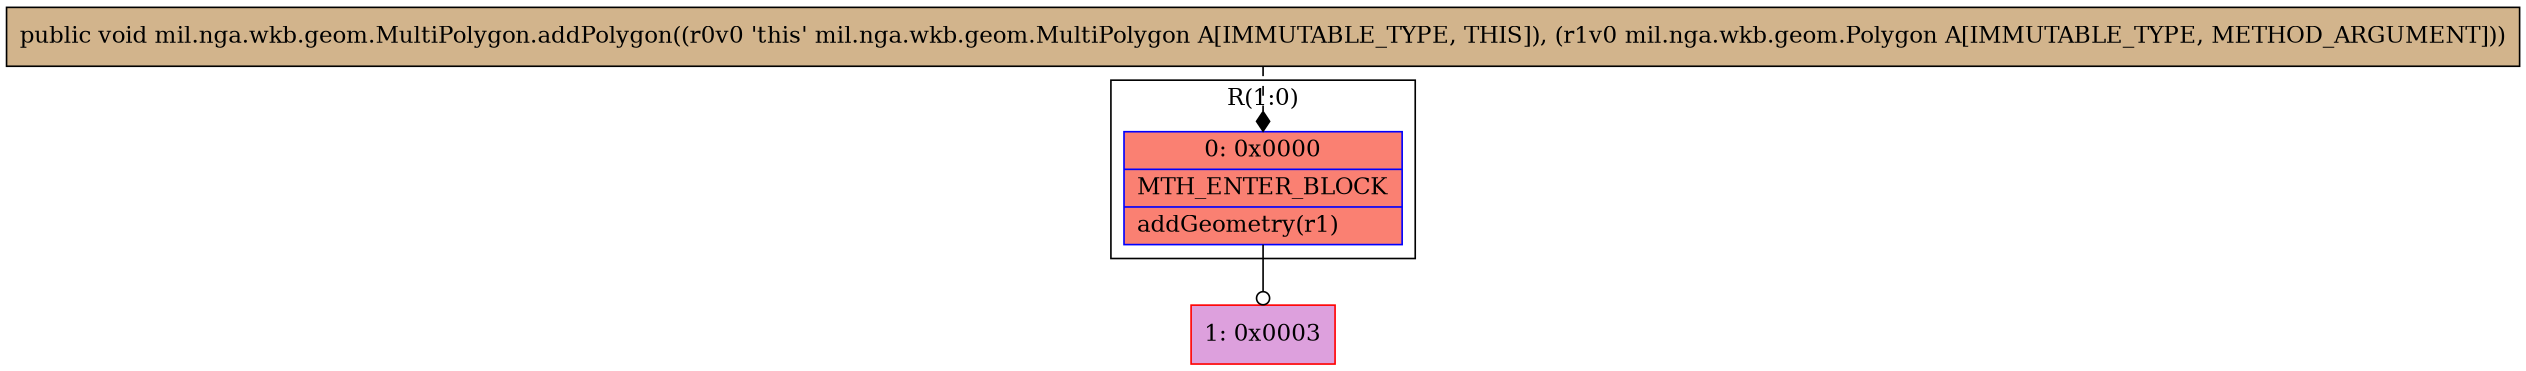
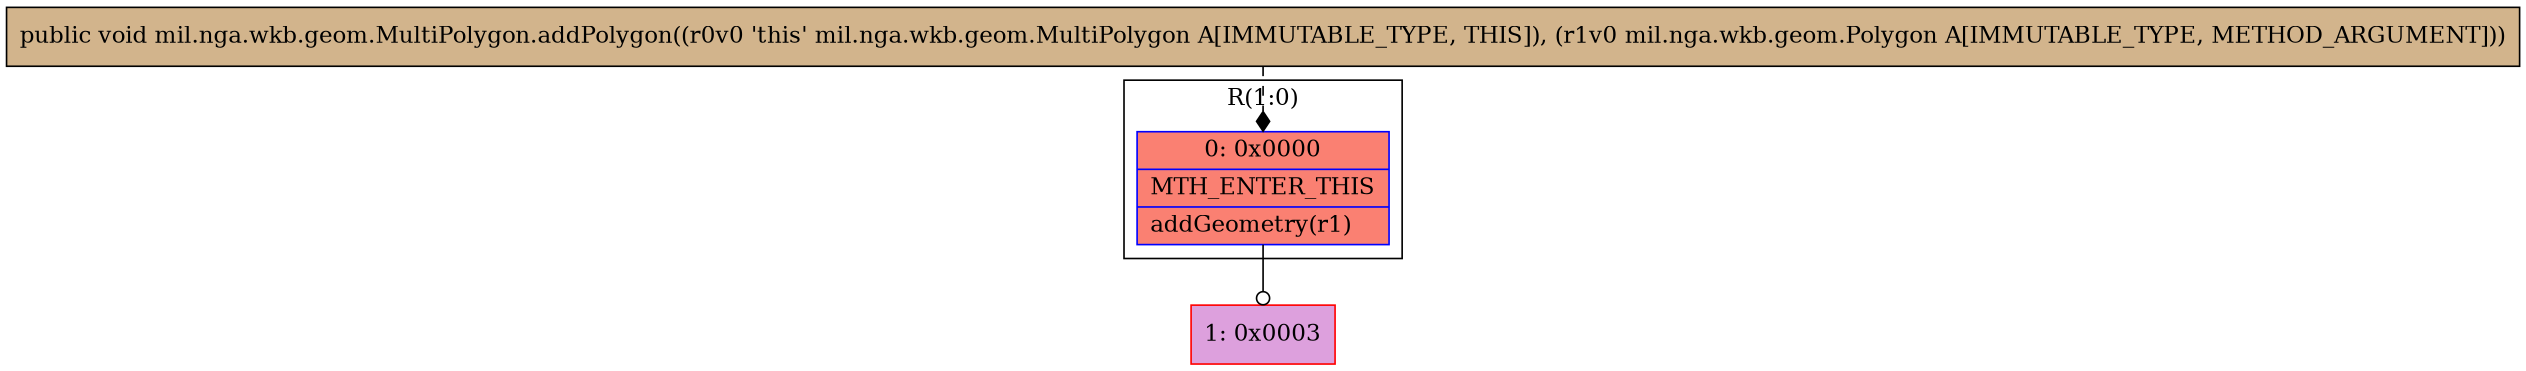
(1263, 187) -> (1263, 187)
